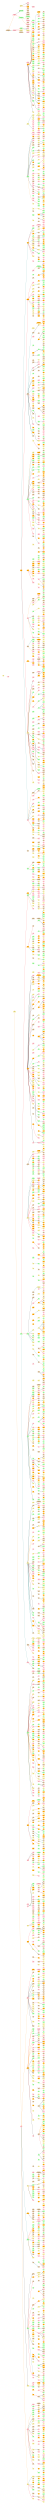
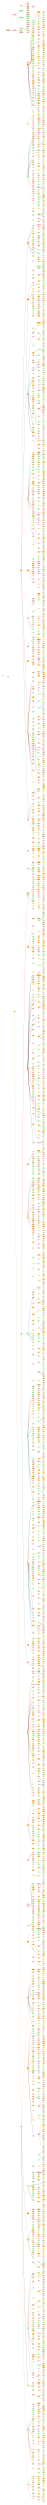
(28, 21) -> (28, 21)
